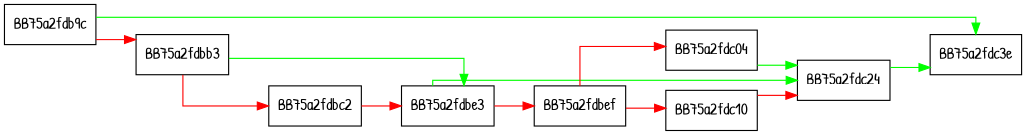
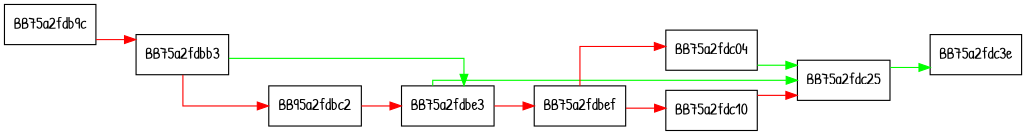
(539, 17) -> none
(844, 80) -> (844, 80)
(315, 106) -> (315, 106)
